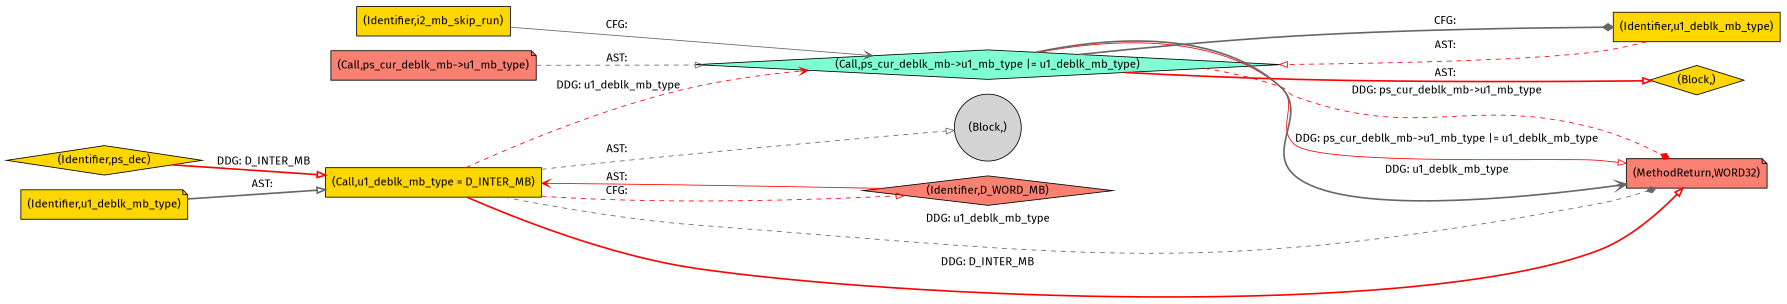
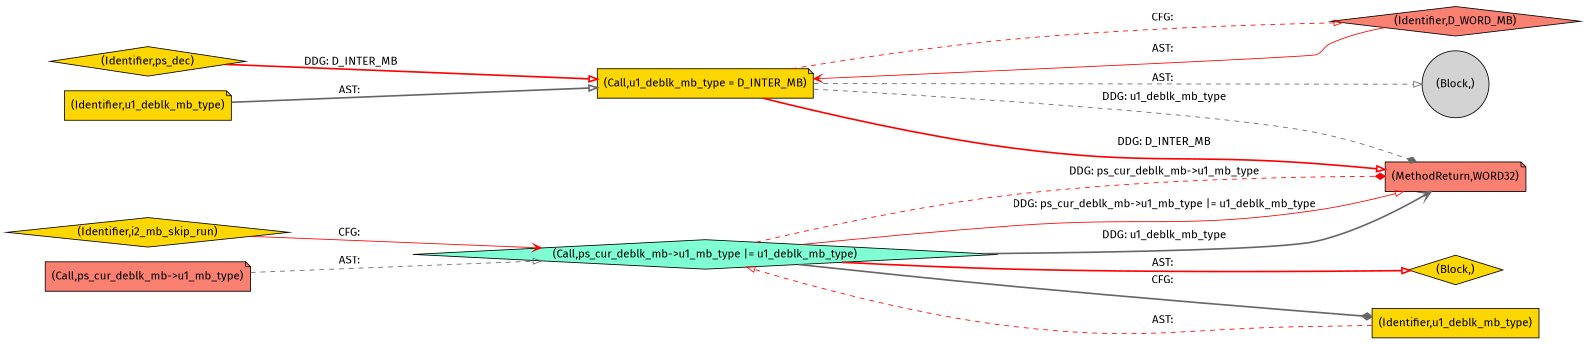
(434, 21) -> (148, 232)
(688, 41) -> (392, 242)
(629, 105) -> none
(434, 182) -> (705, 83)
